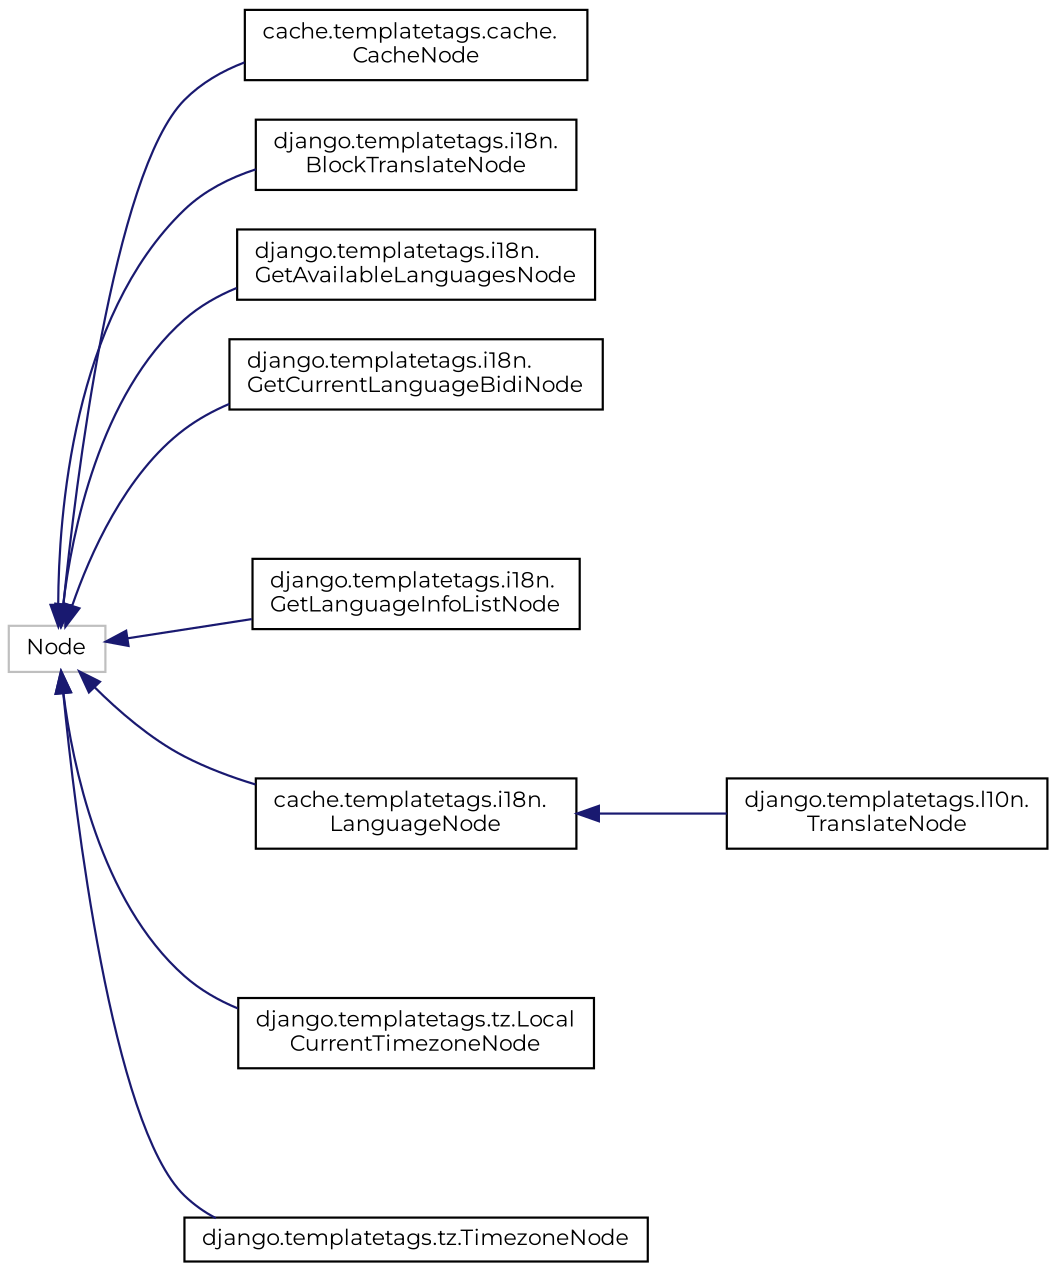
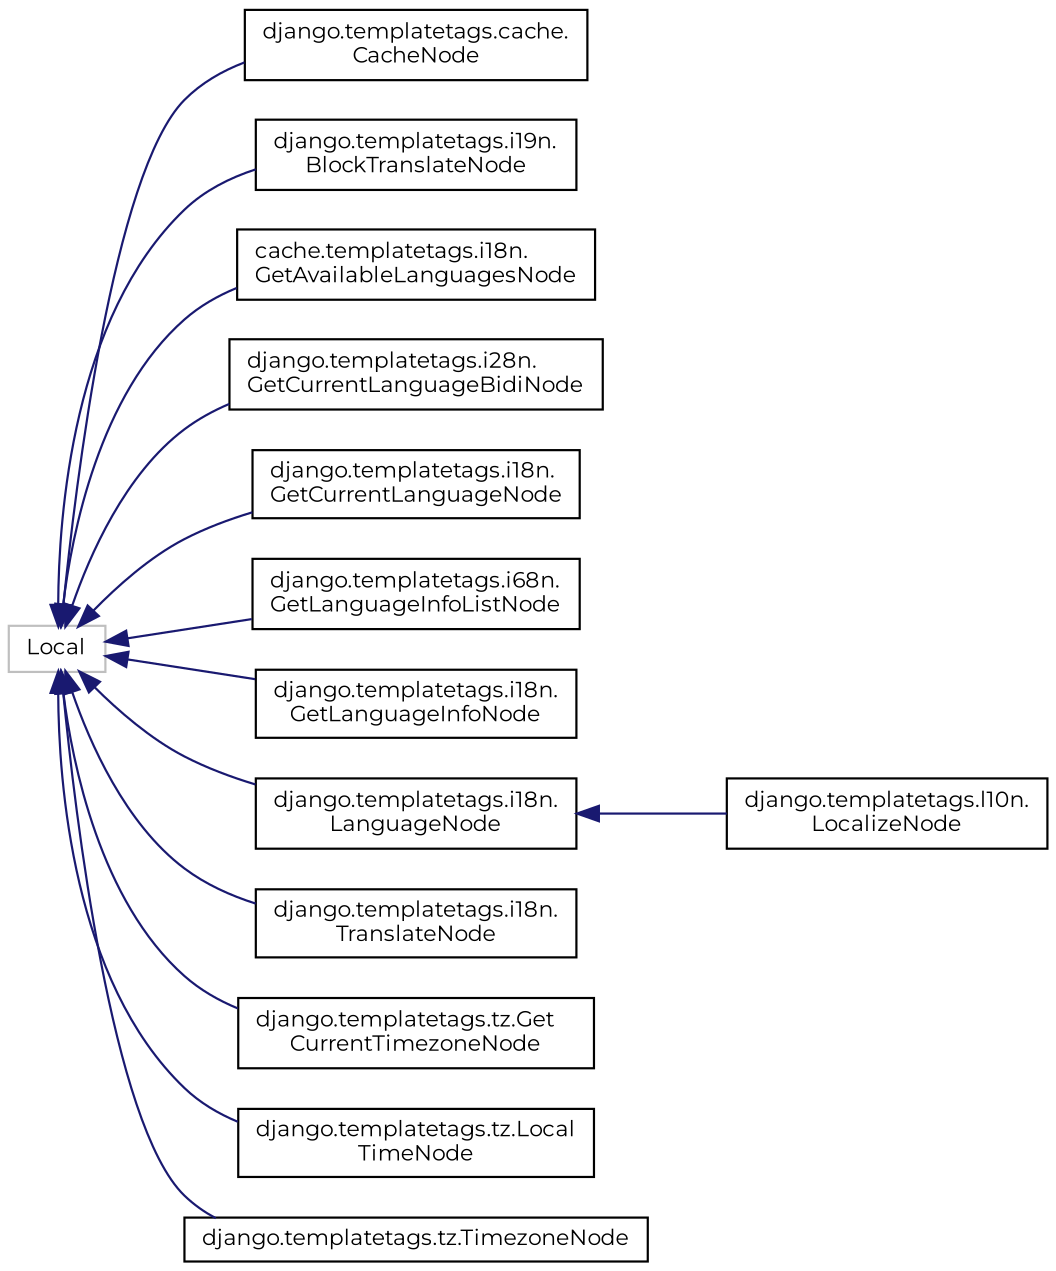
(416, 45) -> (416, 45)
(416, 155) -> (416, 155)
(416, 265) -> (416, 265)
(416, 374) -> (416, 374)
none -> (416, 484)
(416, 594) -> (416, 594)
(57, 649) -> (57, 649)
none -> (416, 704)
(416, 814) -> (416, 814)
(887, 814) -> (887, 814)
none -> (416, 923)
(416, 1033) -> (416, 1033)
none -> (416, 1143)
